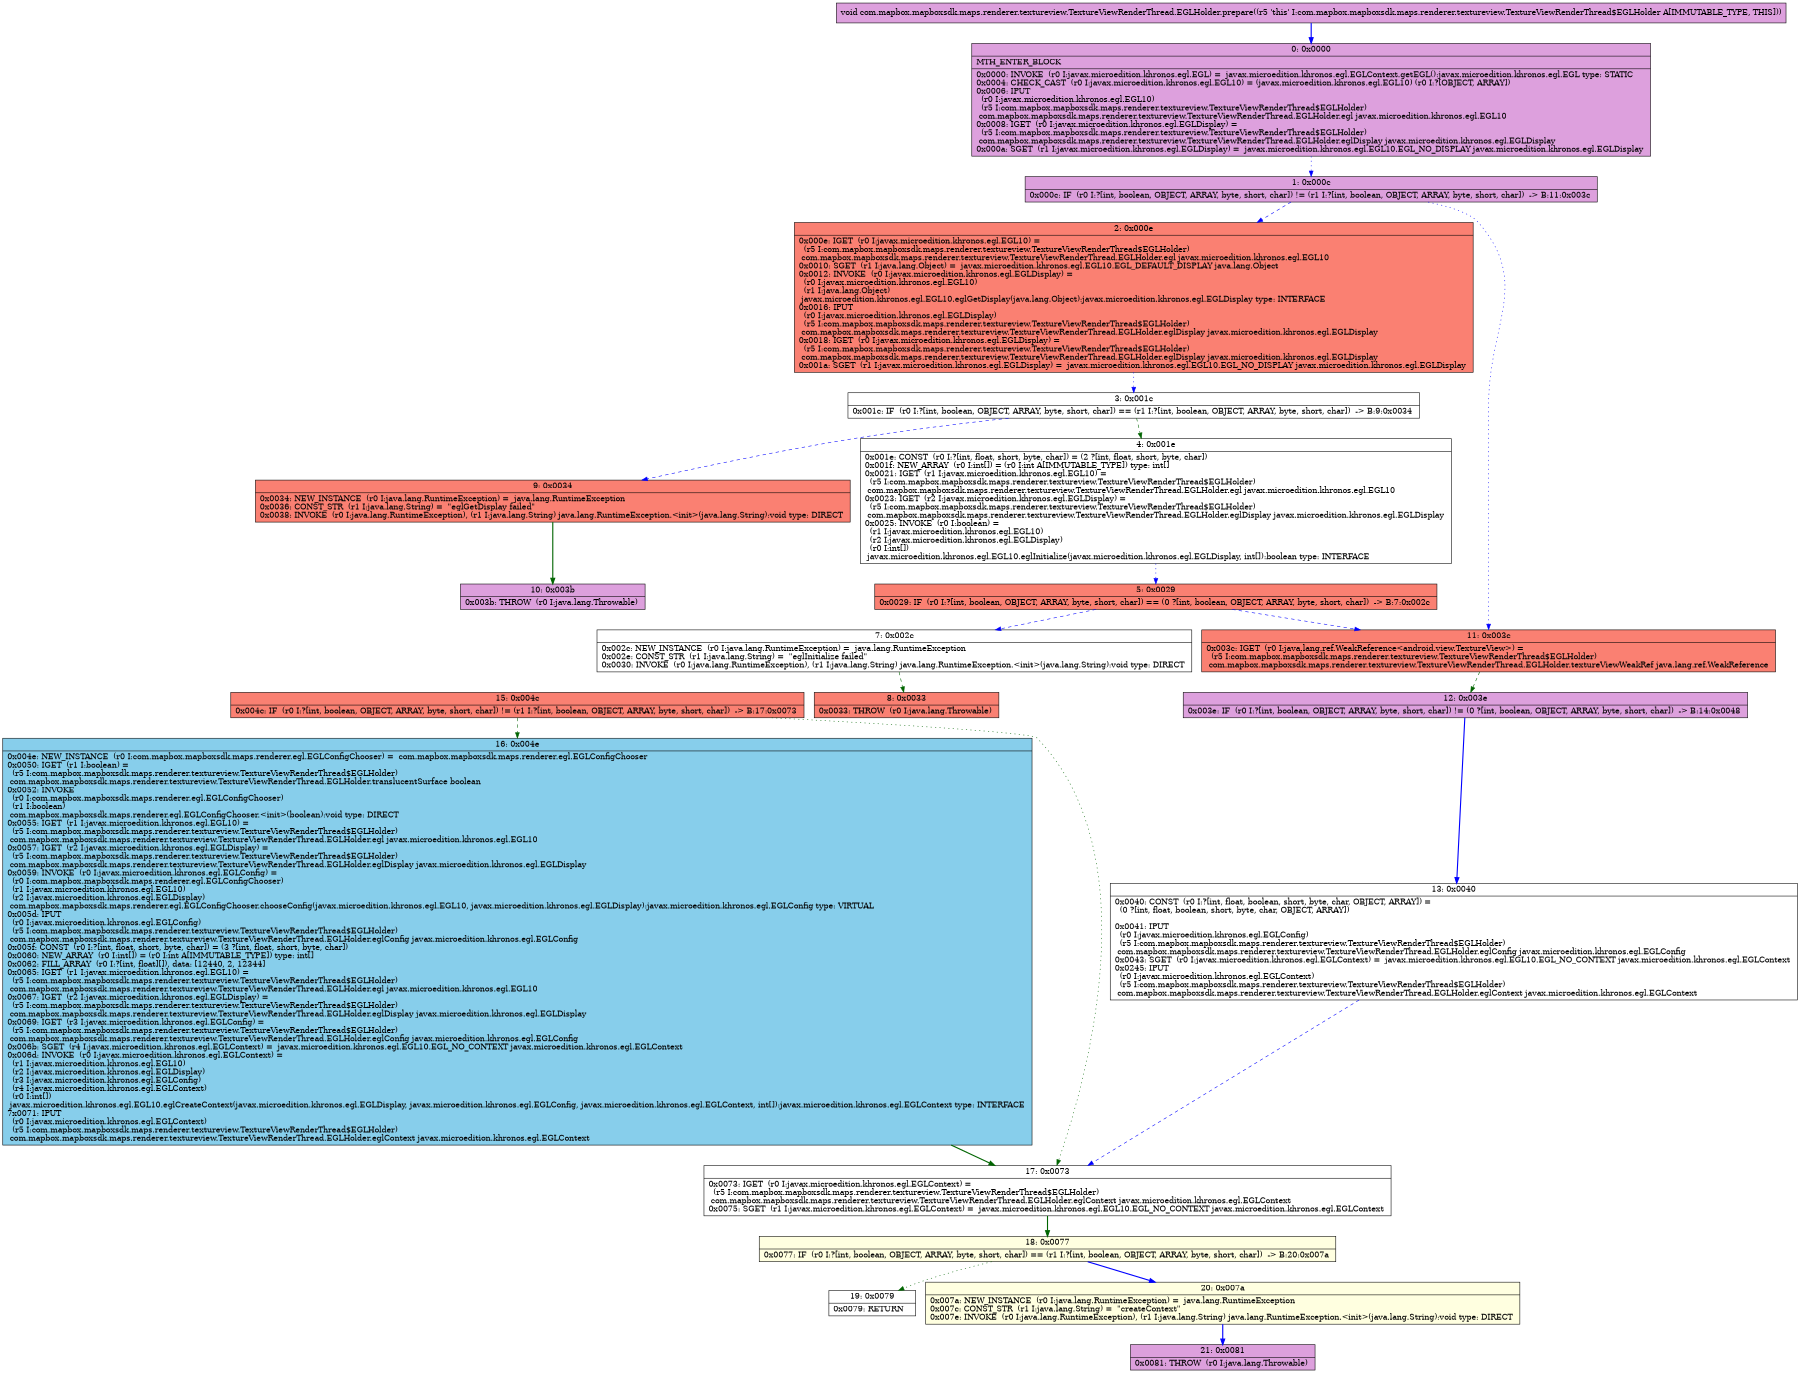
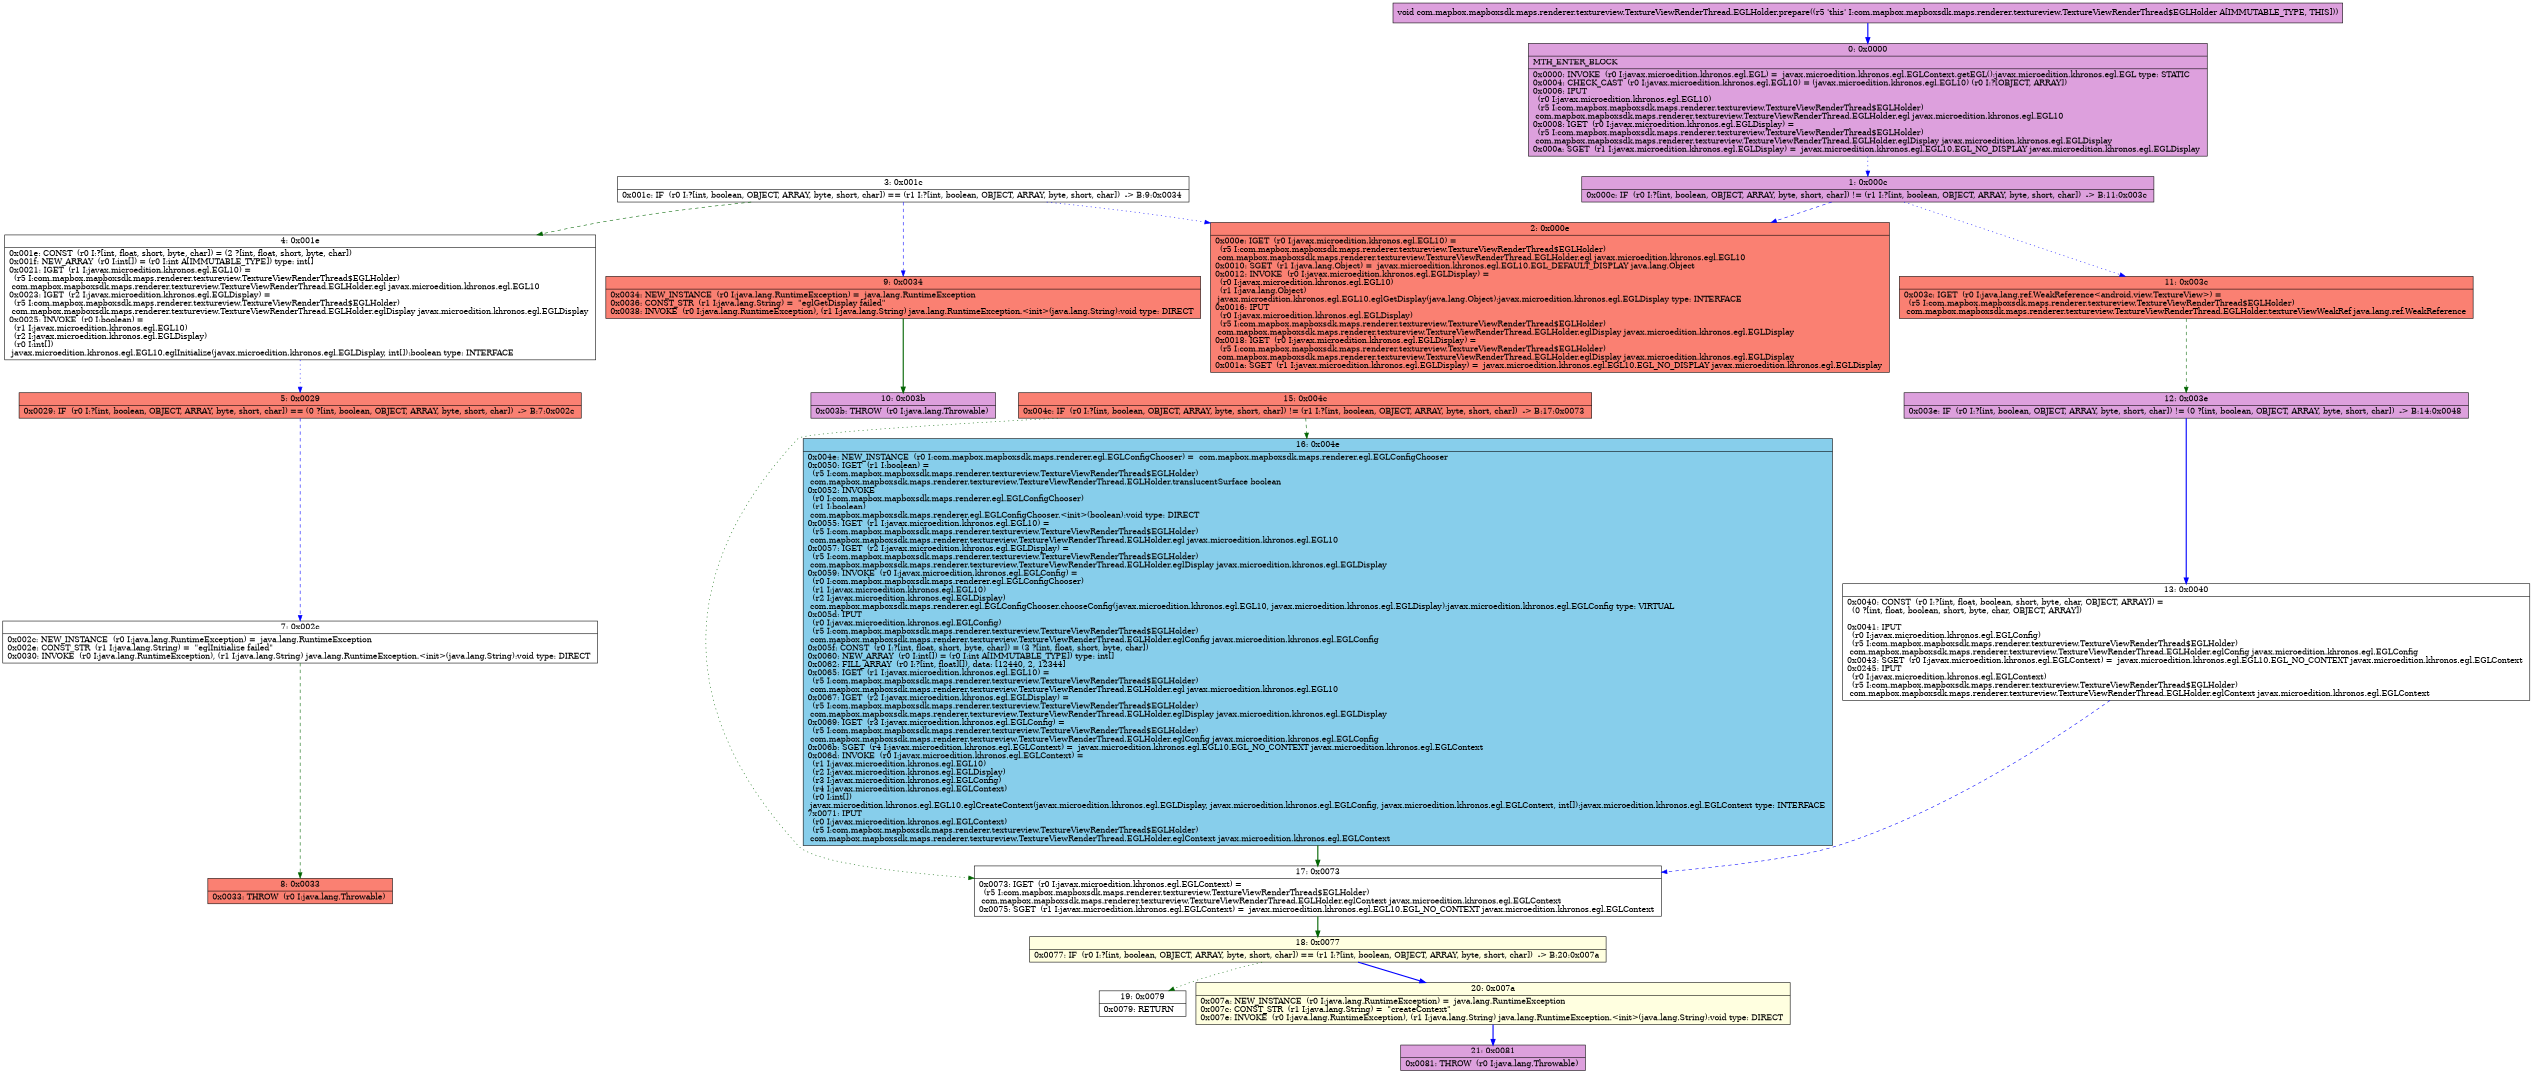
(1134, 380) -> (1126, 211)
(1293, 619) -> none
